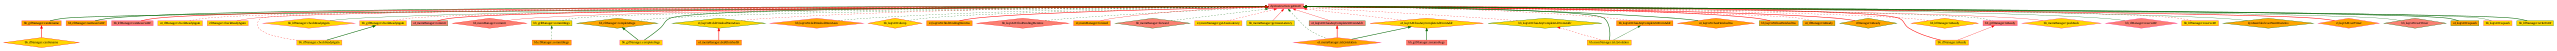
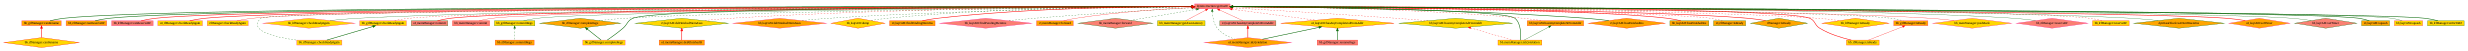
(727, 8) -> (691, 9)
(737, 9) -> (700, 9)
(913, 10) -> (858, 10)
(490, 23) -> (471, 23)
(1023, 23) -> (986, 23)
(1218, 23) -> none
(2000, 23) -> (1911, 23)
